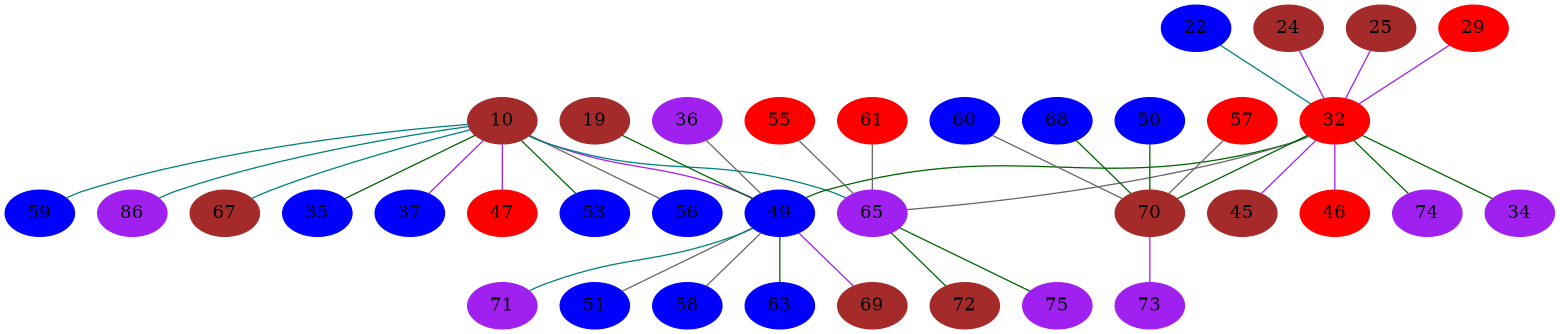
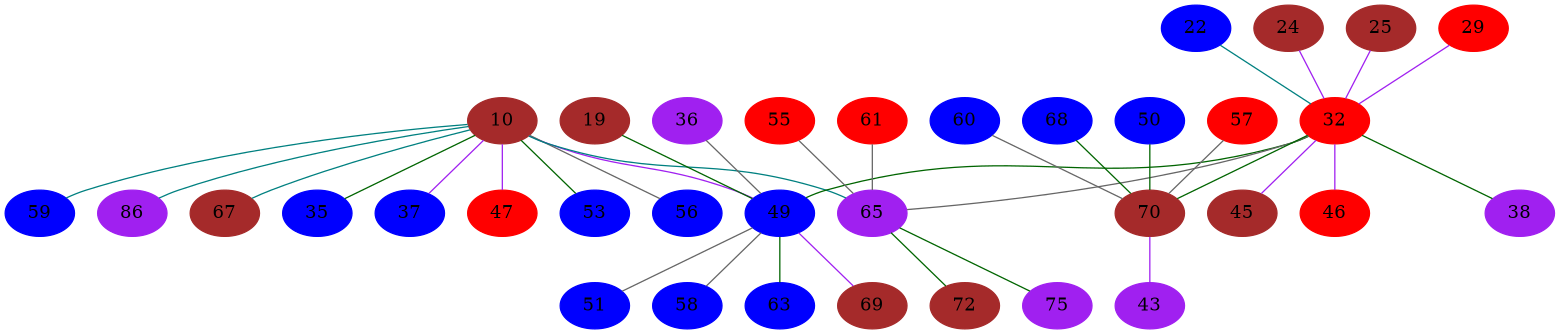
(1427, 213) -> none
(1520, 213) -> (1520, 213)
(502, 306) -> none
(1150, 306) -> (1150, 306)
